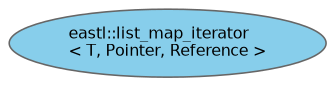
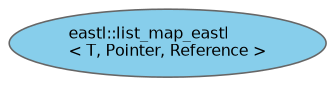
(168, 43) -> (168, 43)
